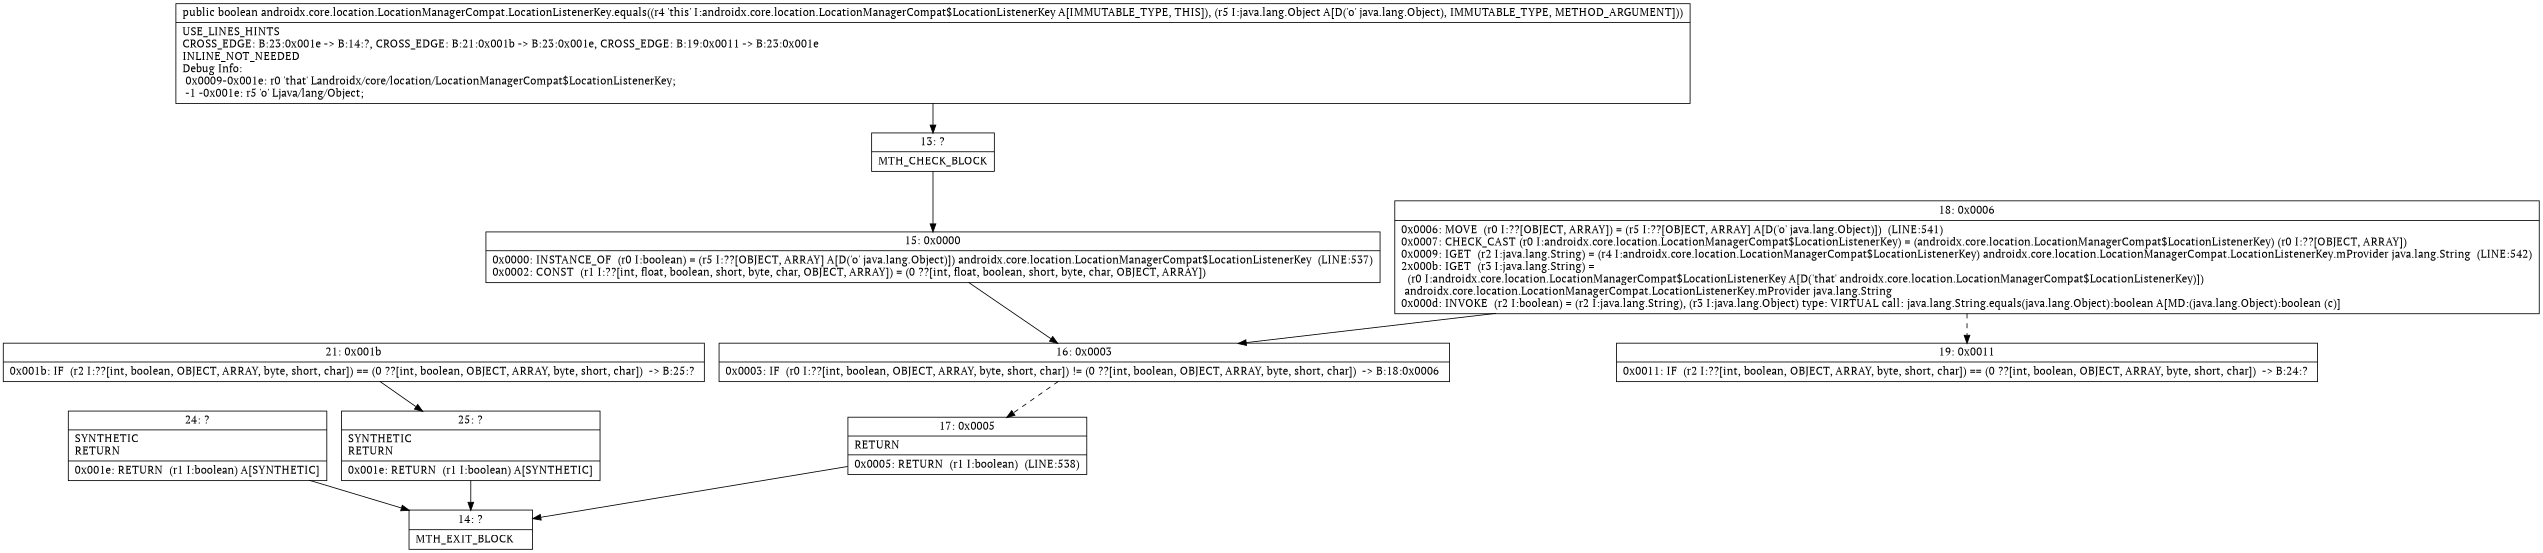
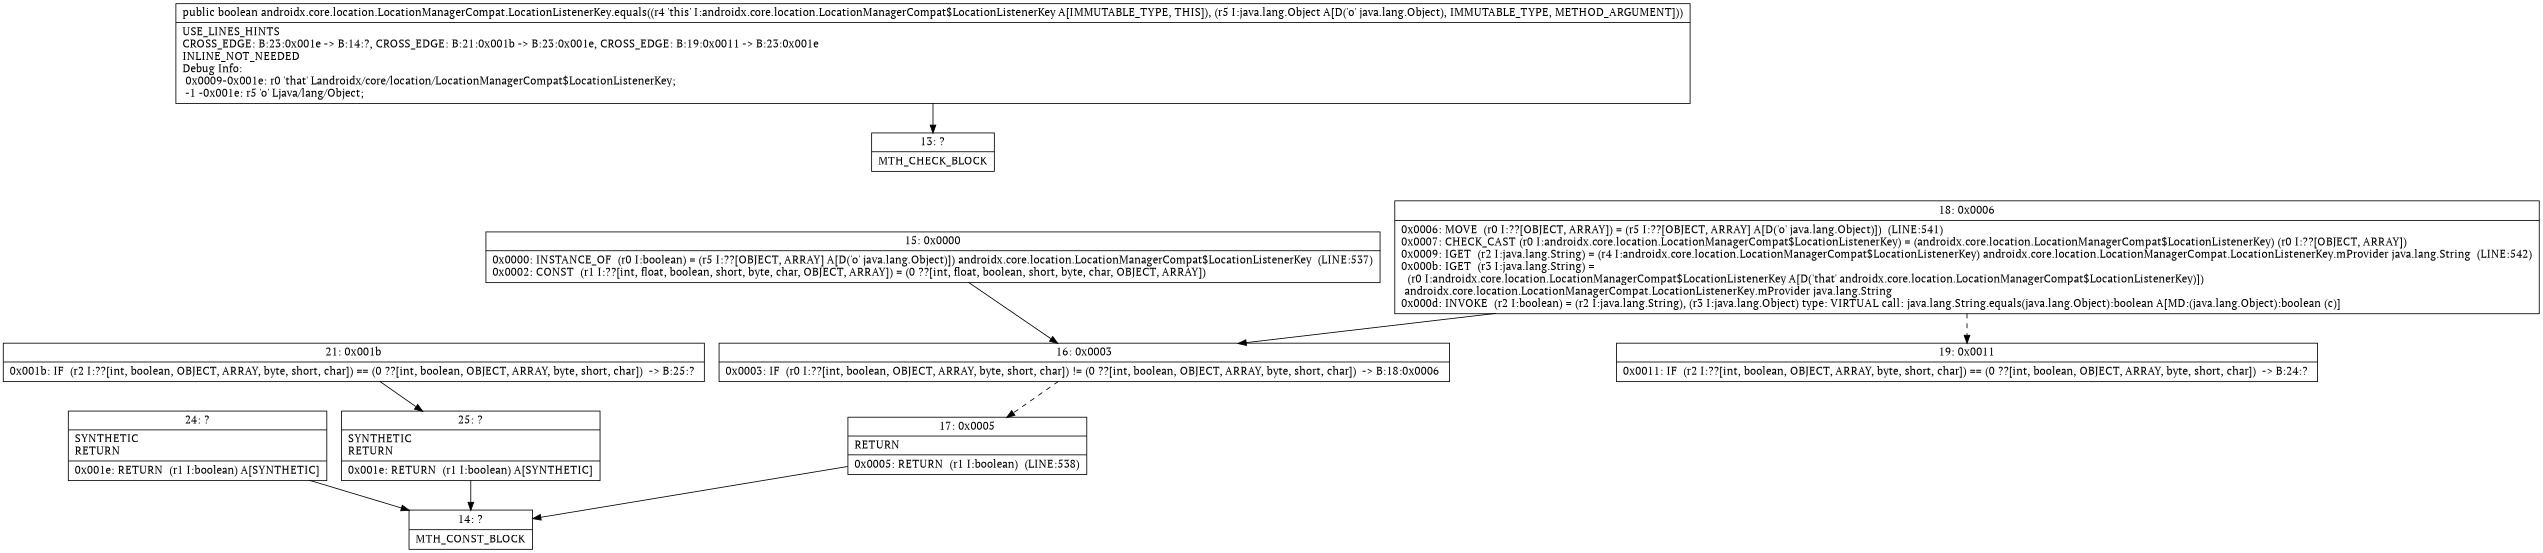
(933, 197) -> none
(1500, 267) -> (1500, 267)
(465, 539) -> (471, 539)
